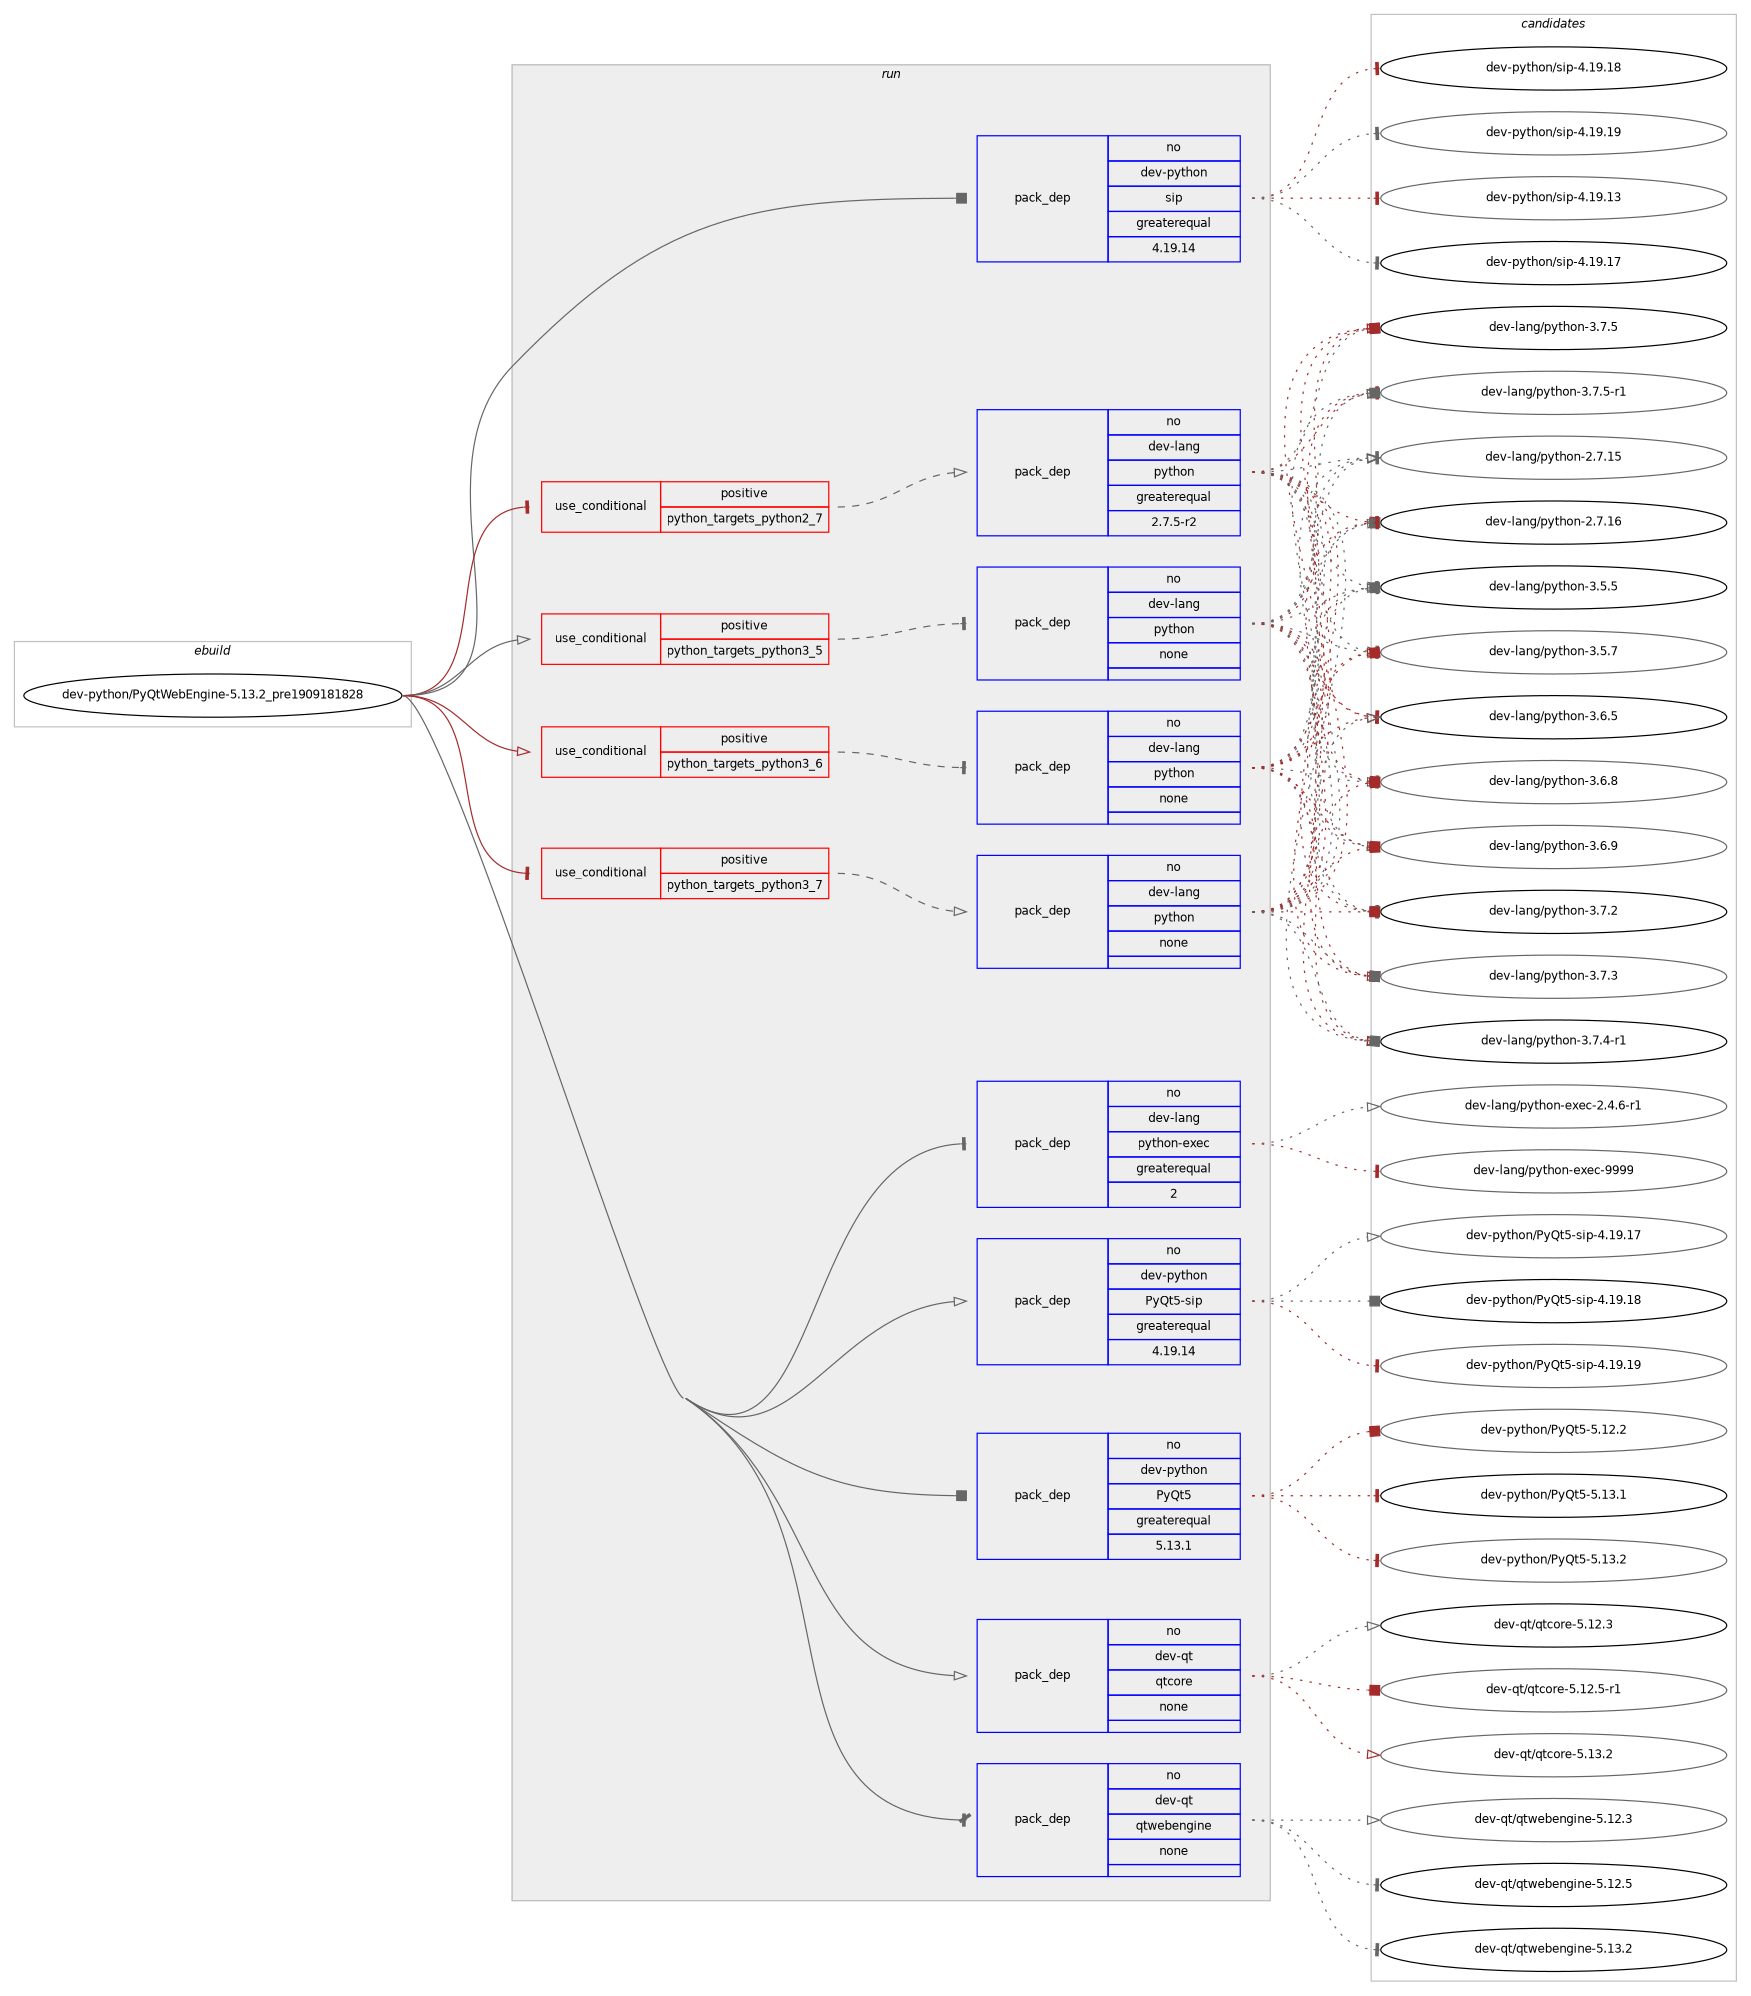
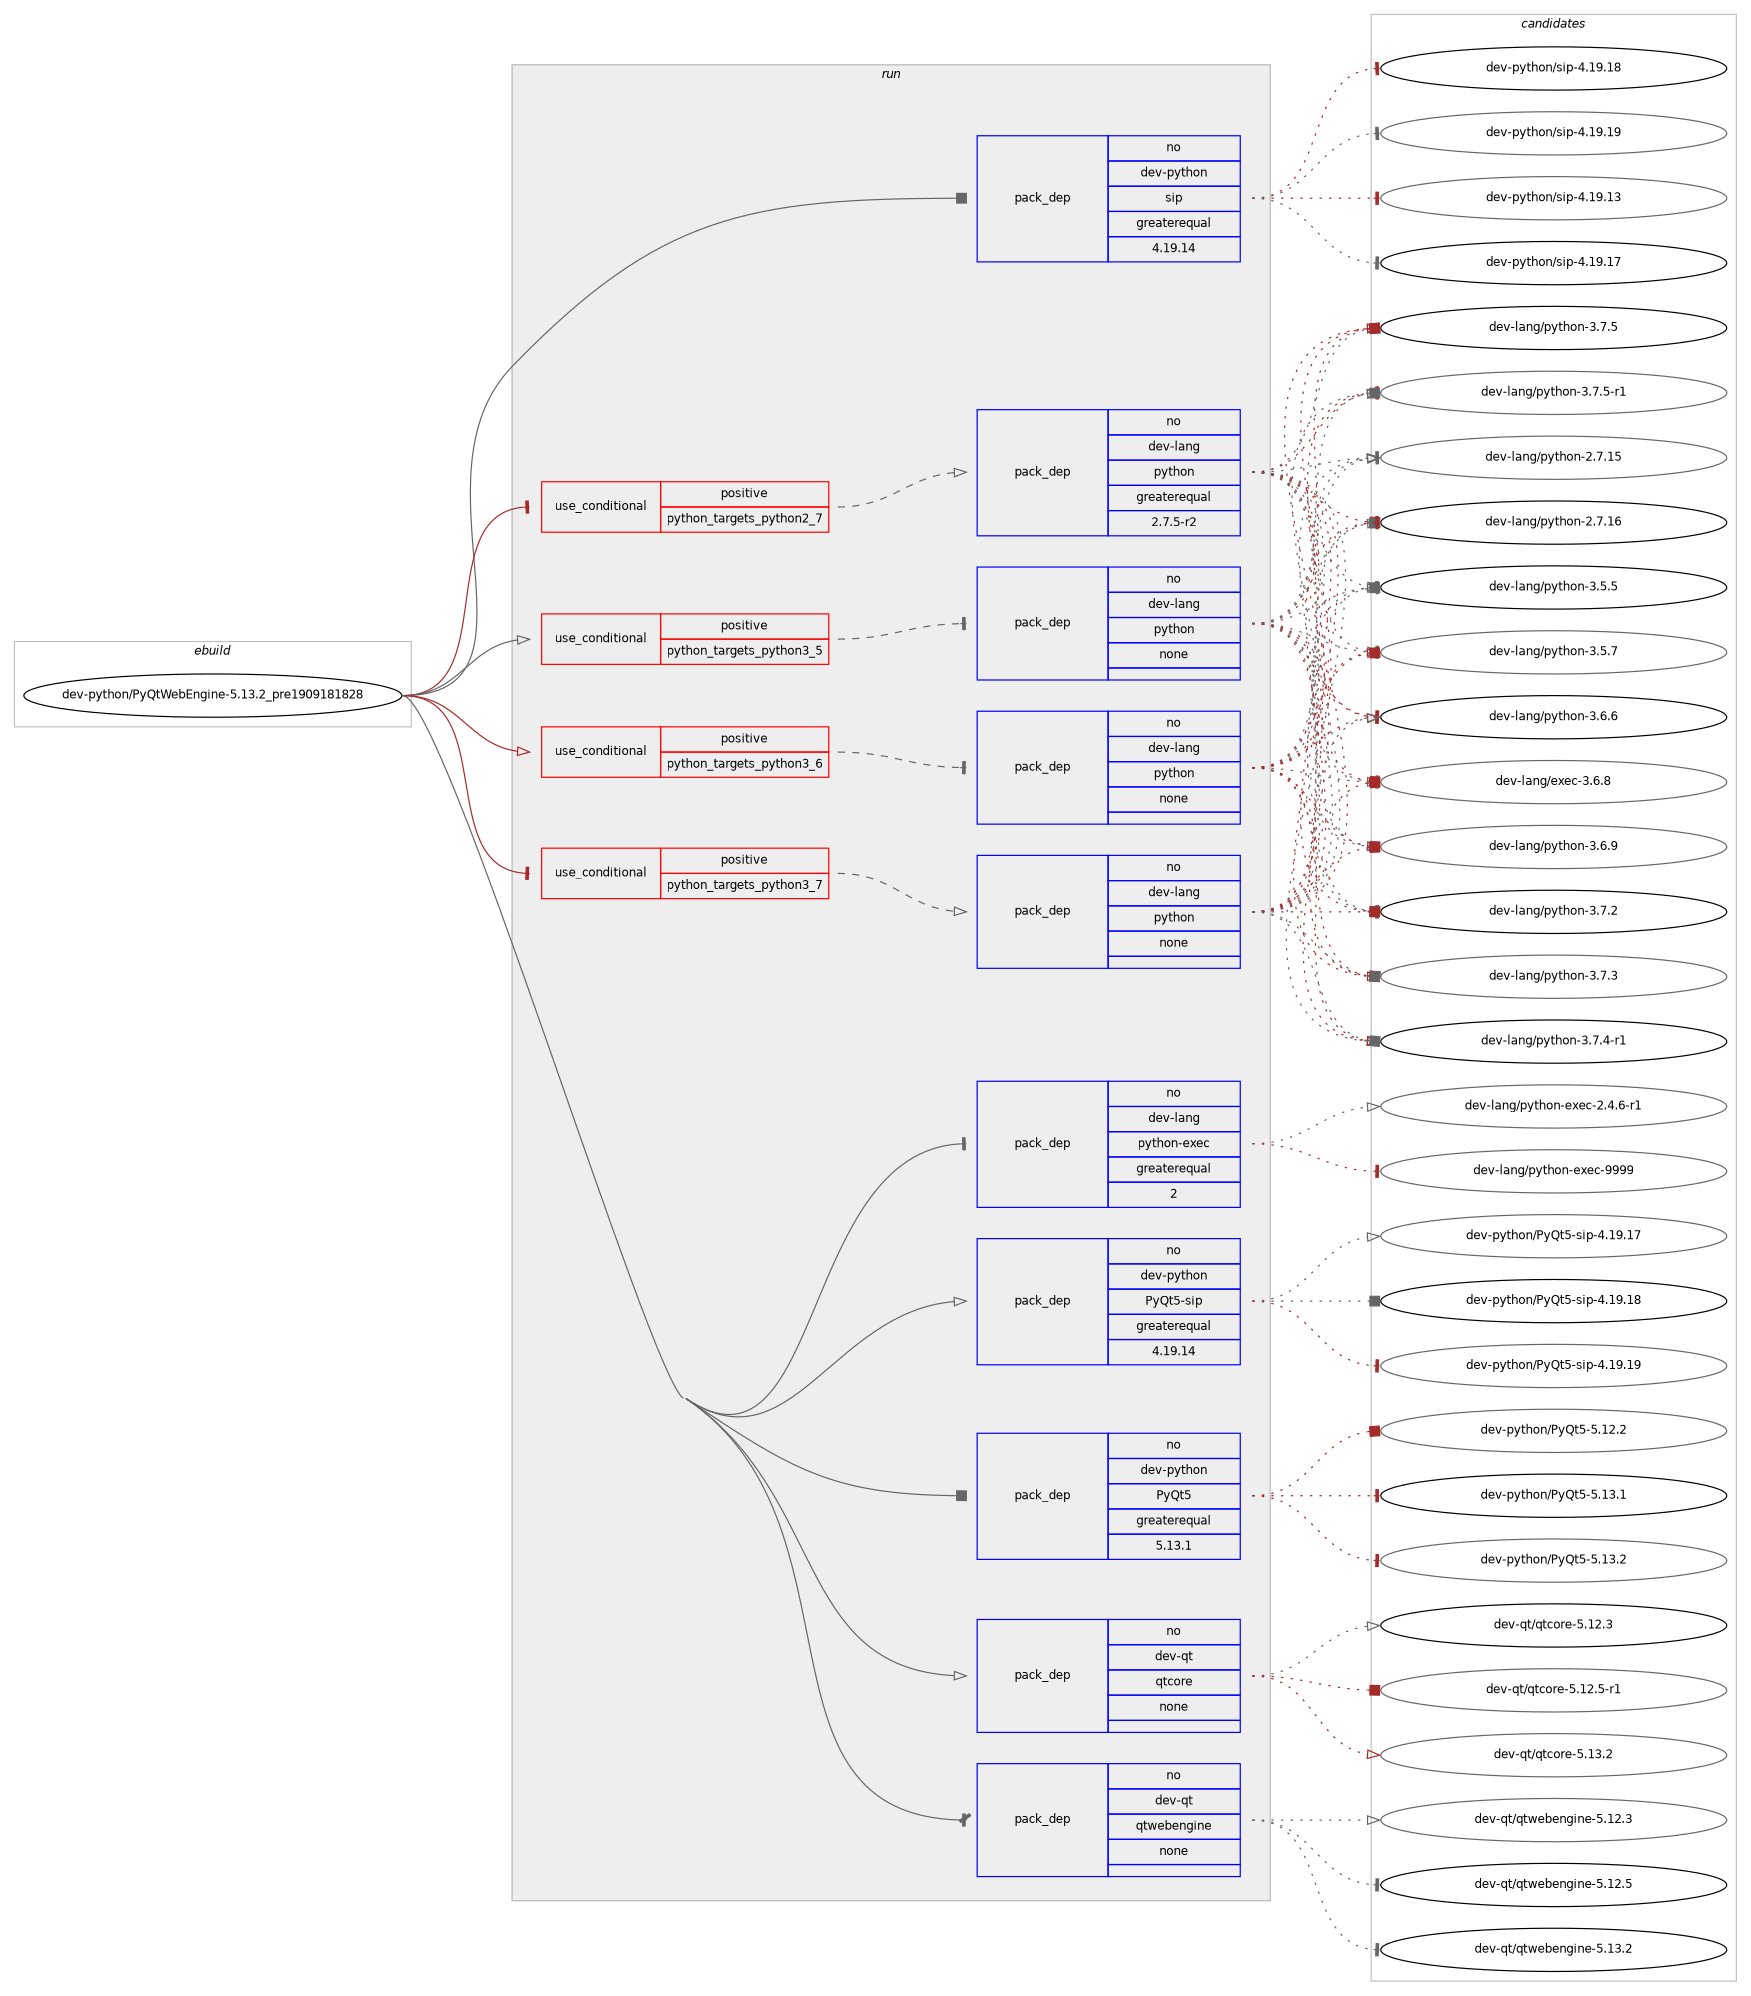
(1554, 717) -> (1554, 717)
(1554, 782) -> (1554, 782)
